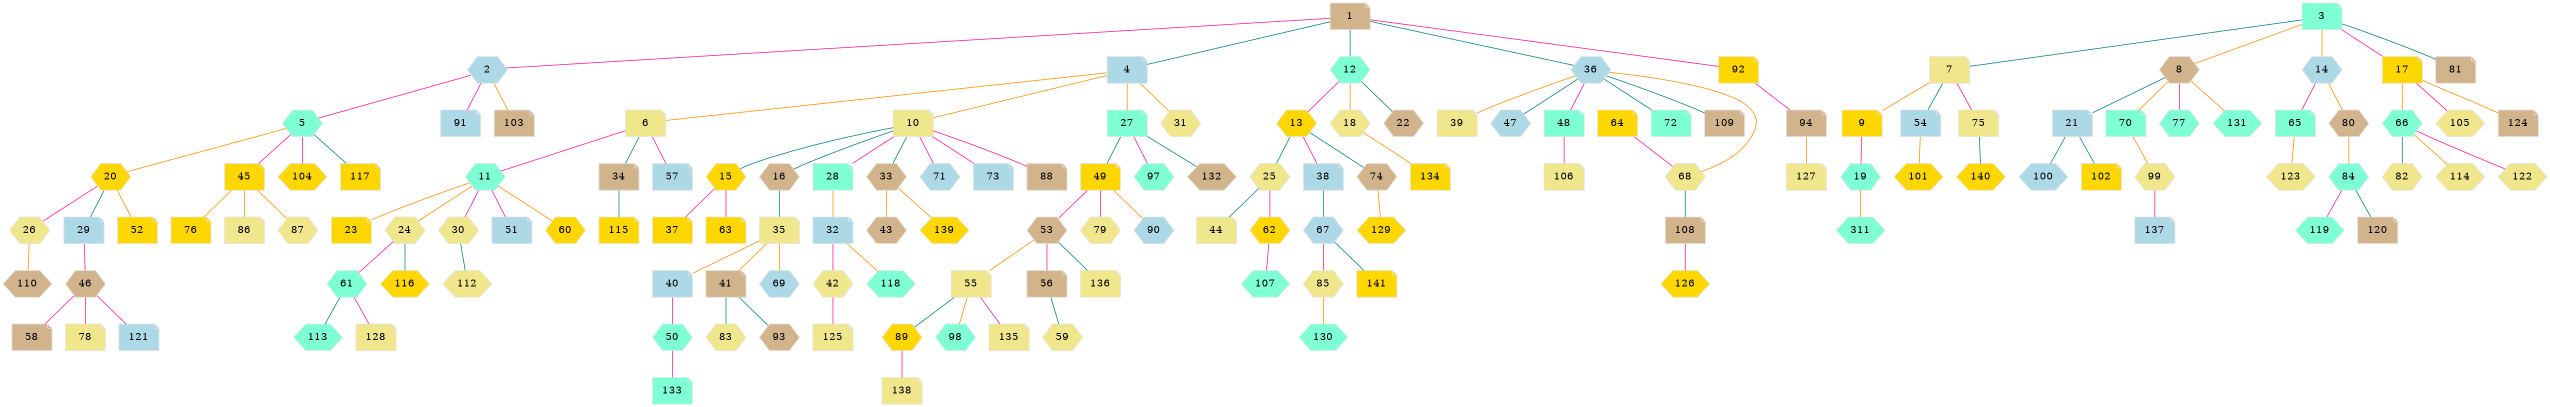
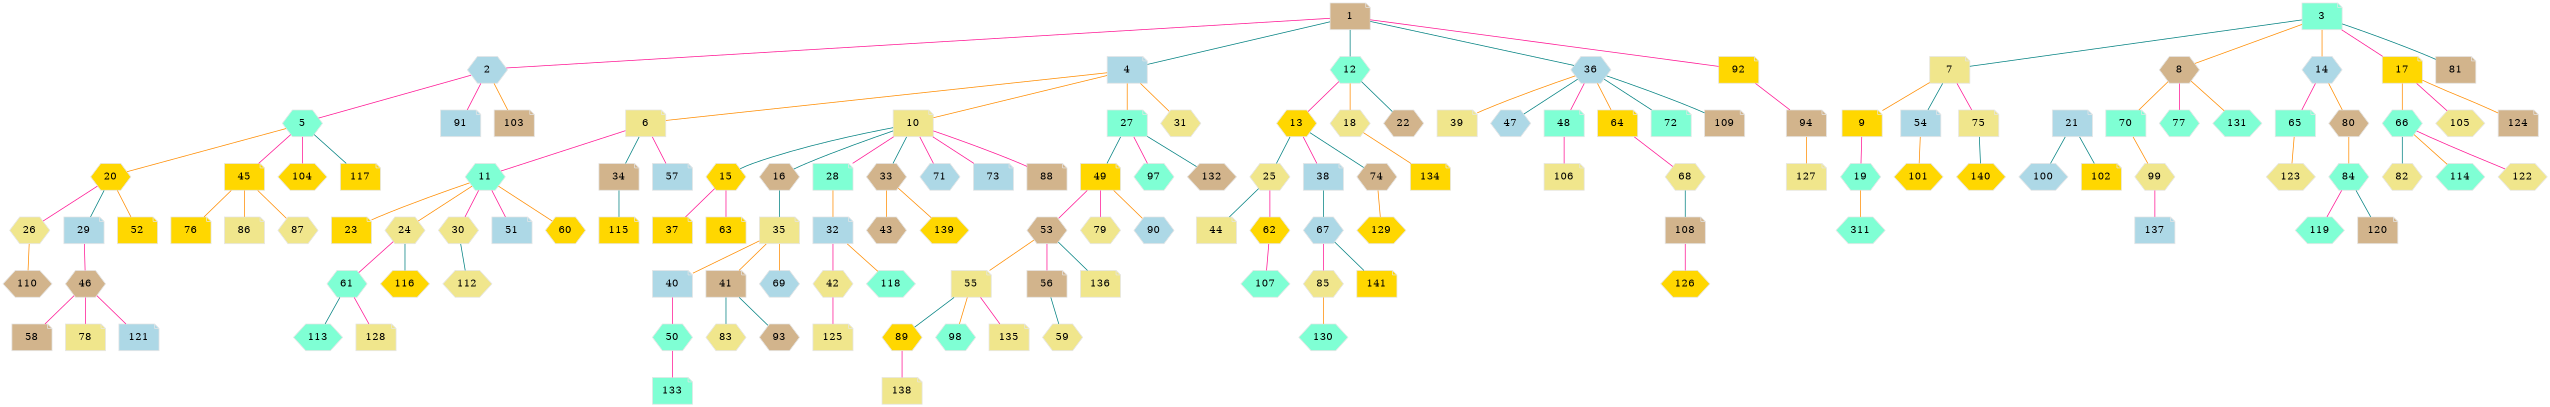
(1727, 95) -> (1604, 97)
(2129, 95) -> none
(2460, 177) -> (2460, 177)
